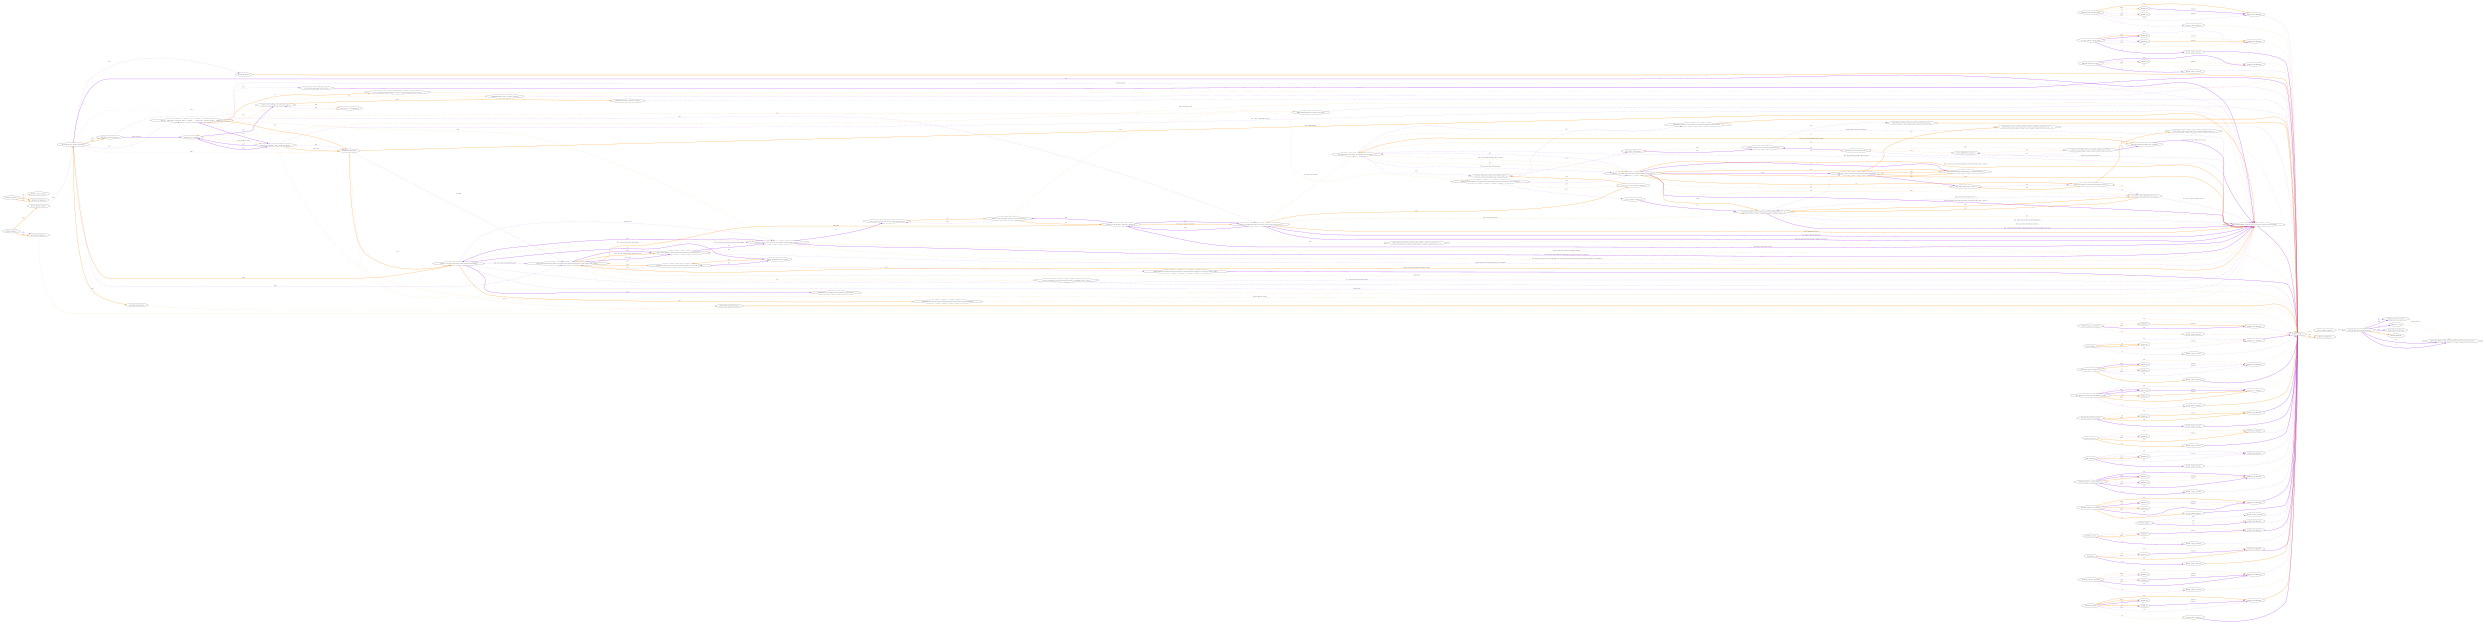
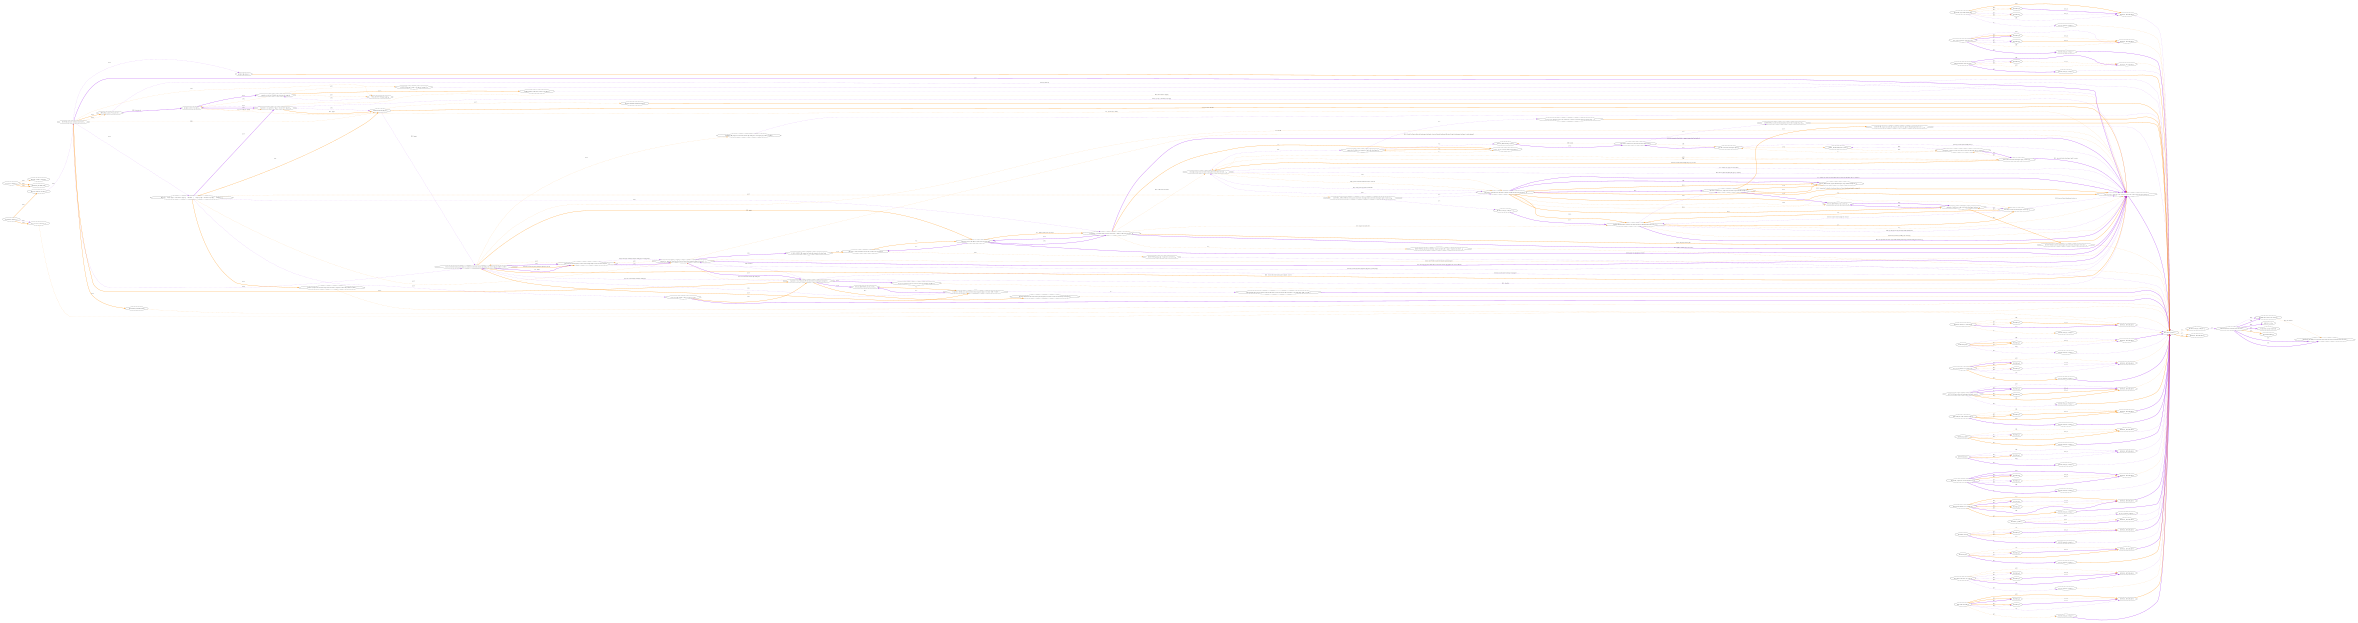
(227, 144) -> (232, 106)
(1698, 147) -> (1570, 143)
(2024, 186) -> (1901, 204)
(2030, 190) -> (1896, 207)
(953, 223) -> none
(361, 247) -> (751, 302)
